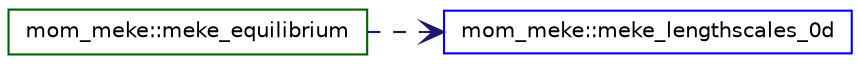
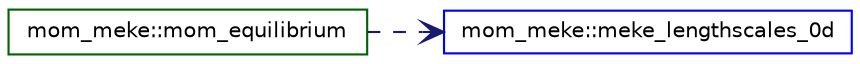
(188, 32) -> (188, 32)
